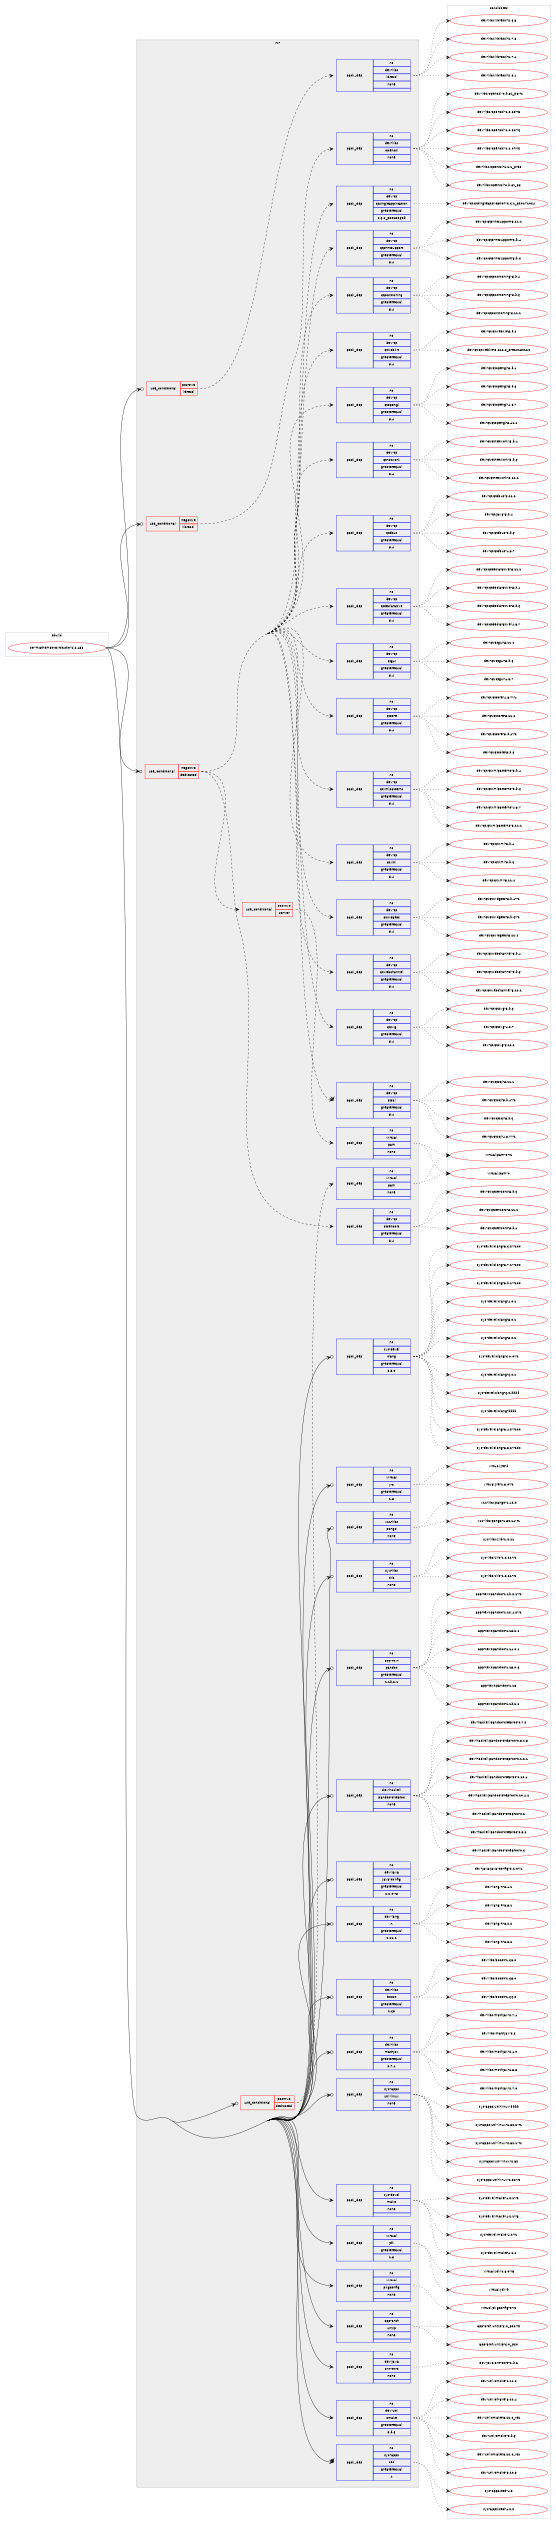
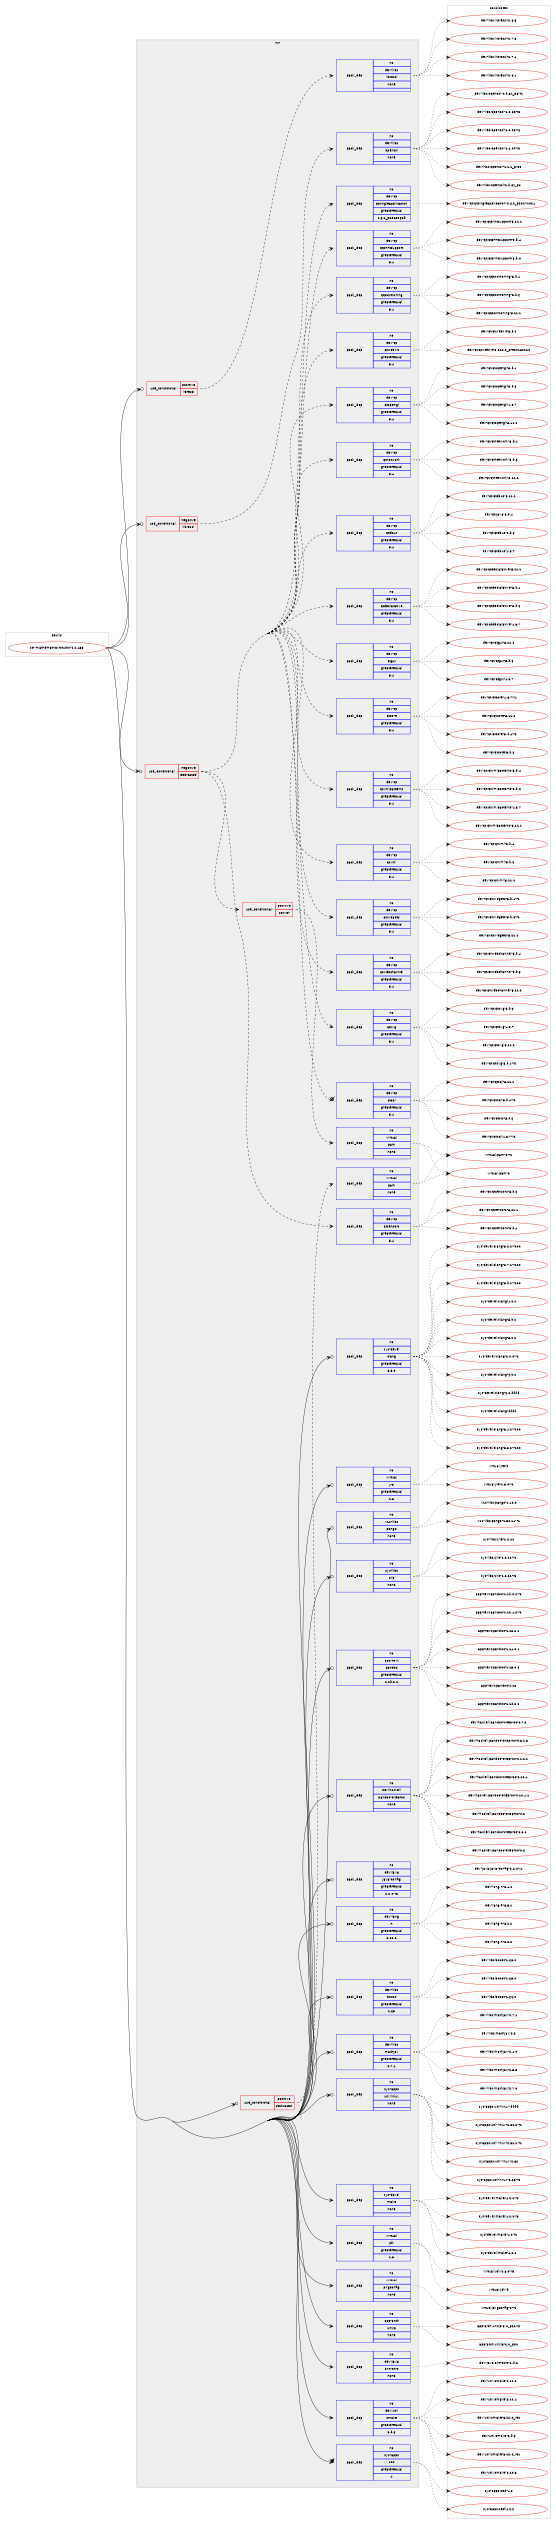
none -> (499, 1064)
